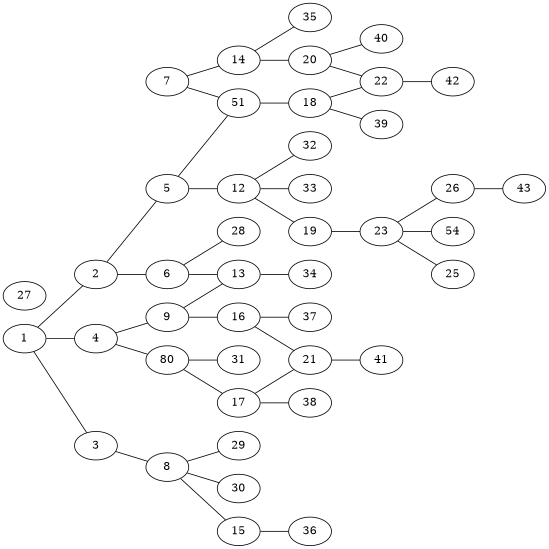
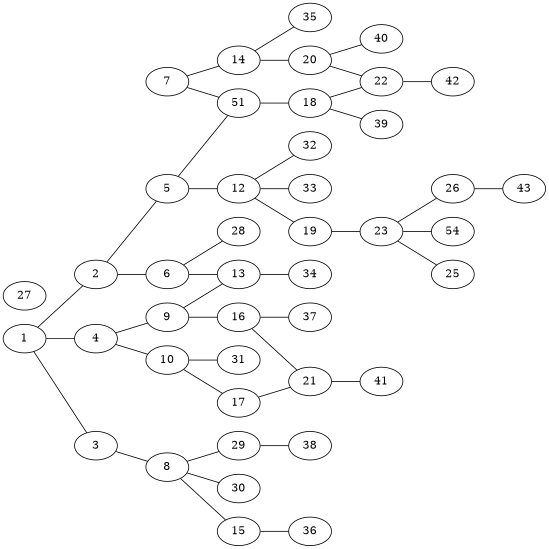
(167, 360) -> (167, 360)
(275, 403) -> (275, 446)
